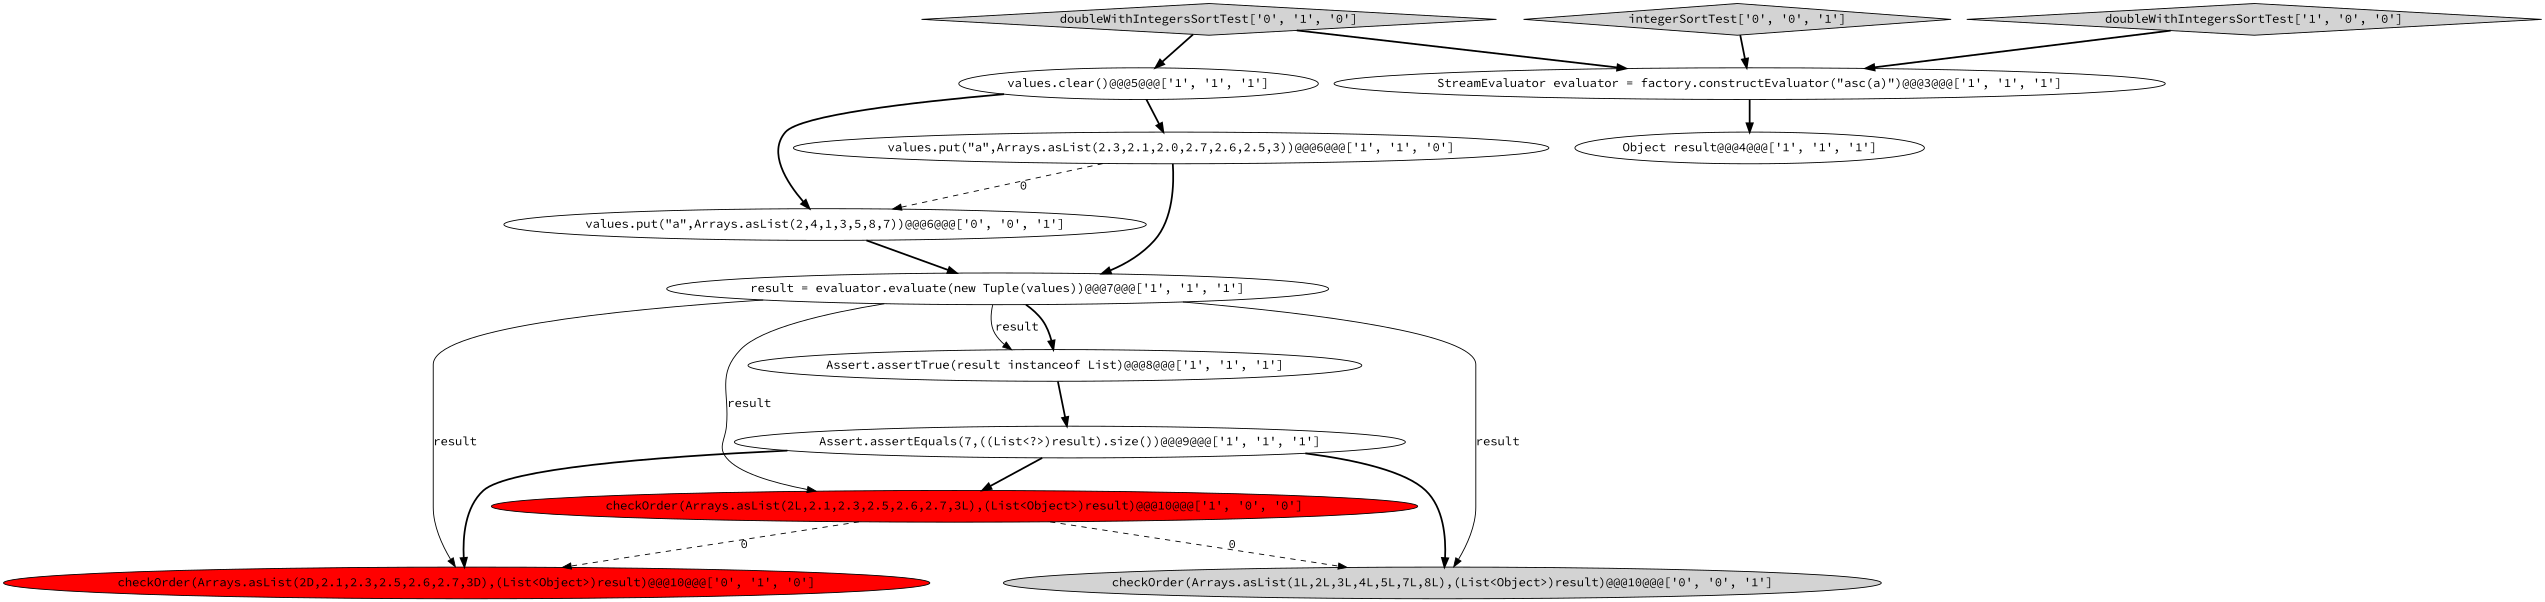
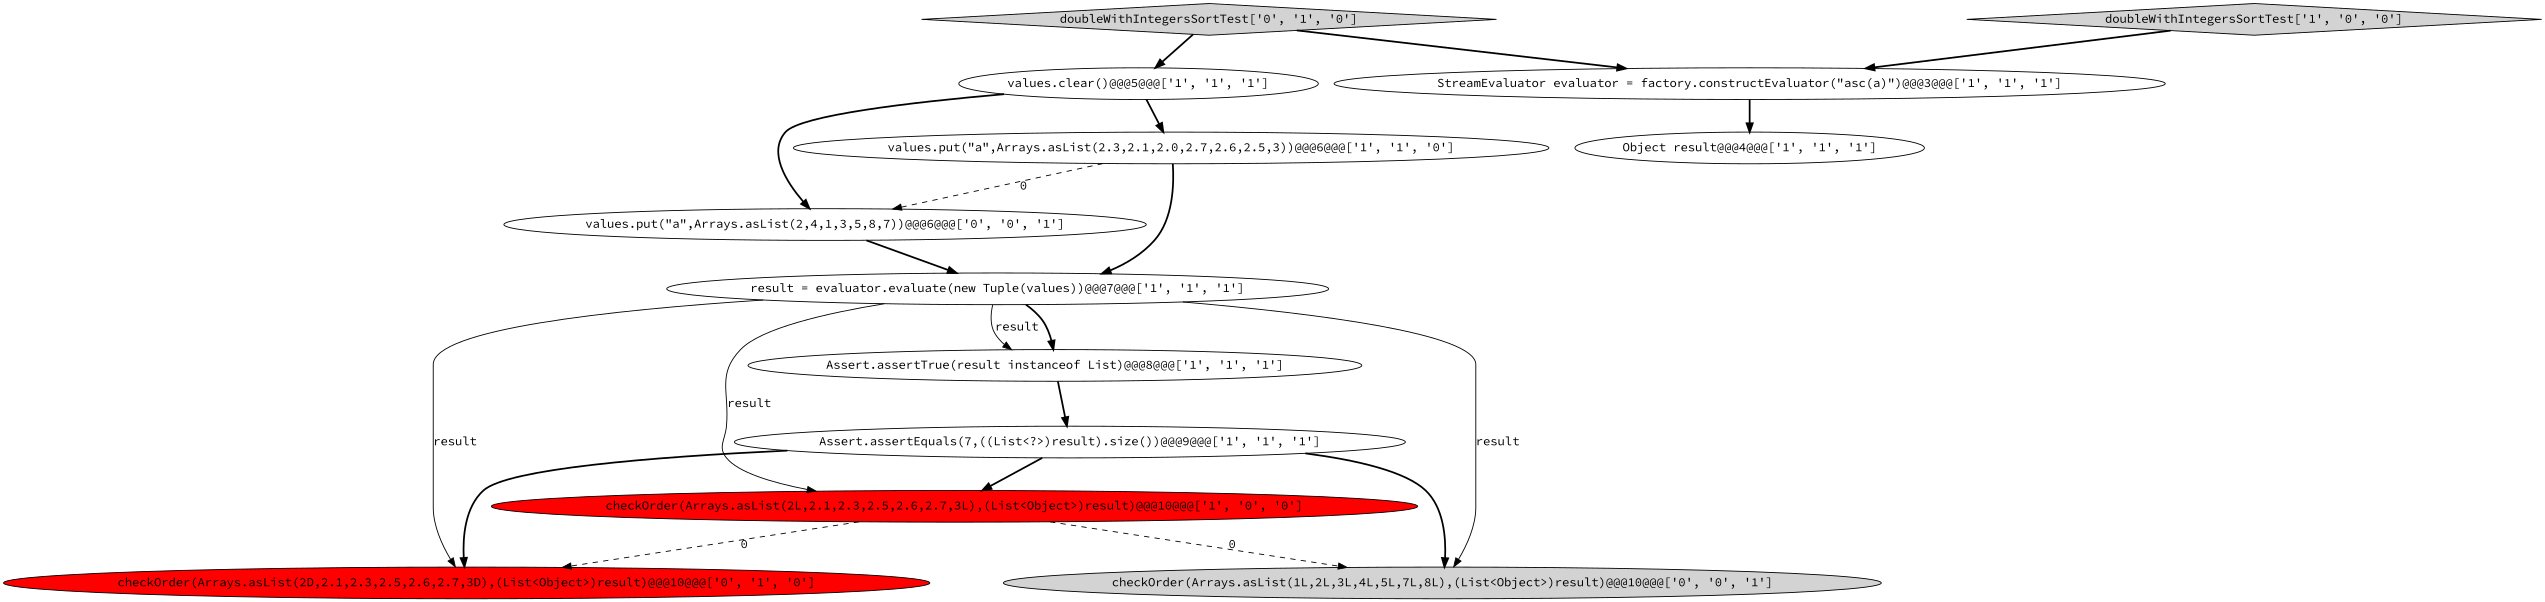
(1737, 19) -> none
